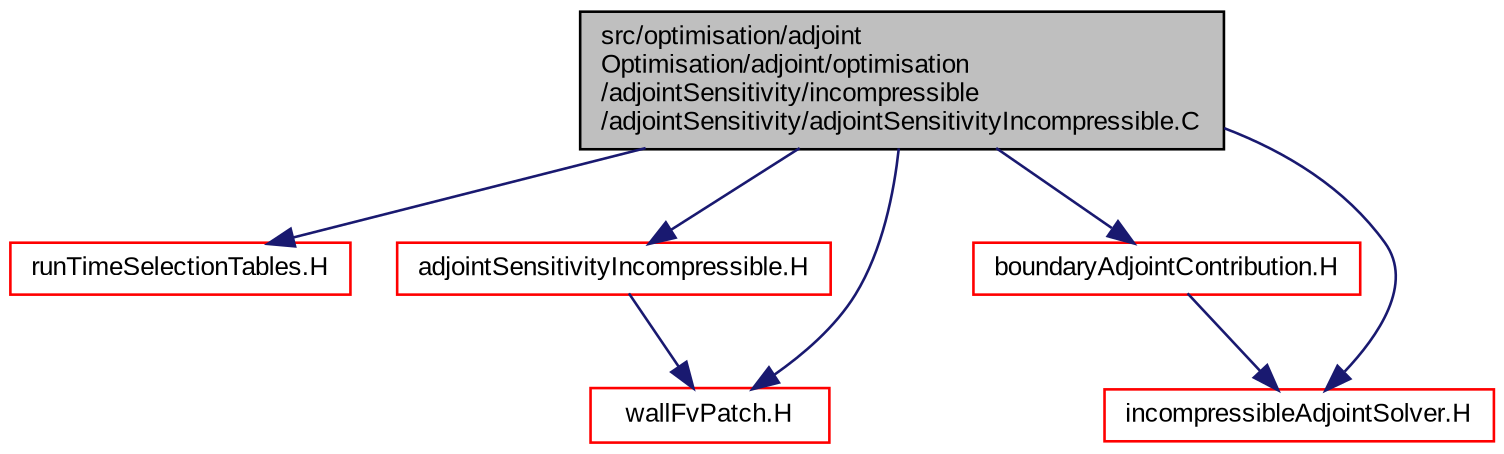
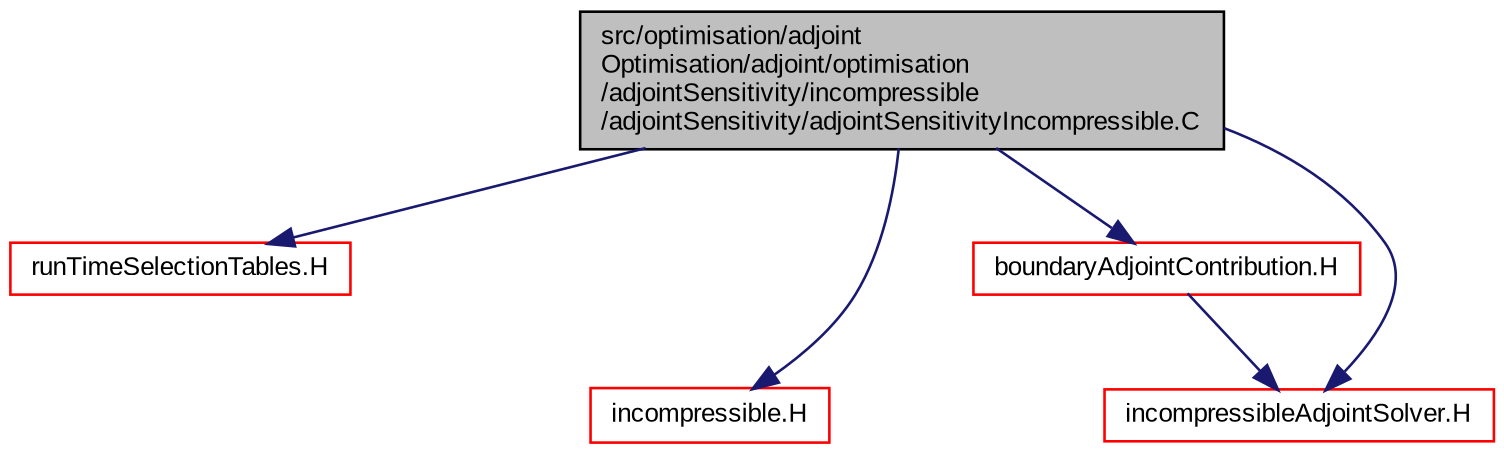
(614, 269) -> none
(710, 415) -> (710, 415)
